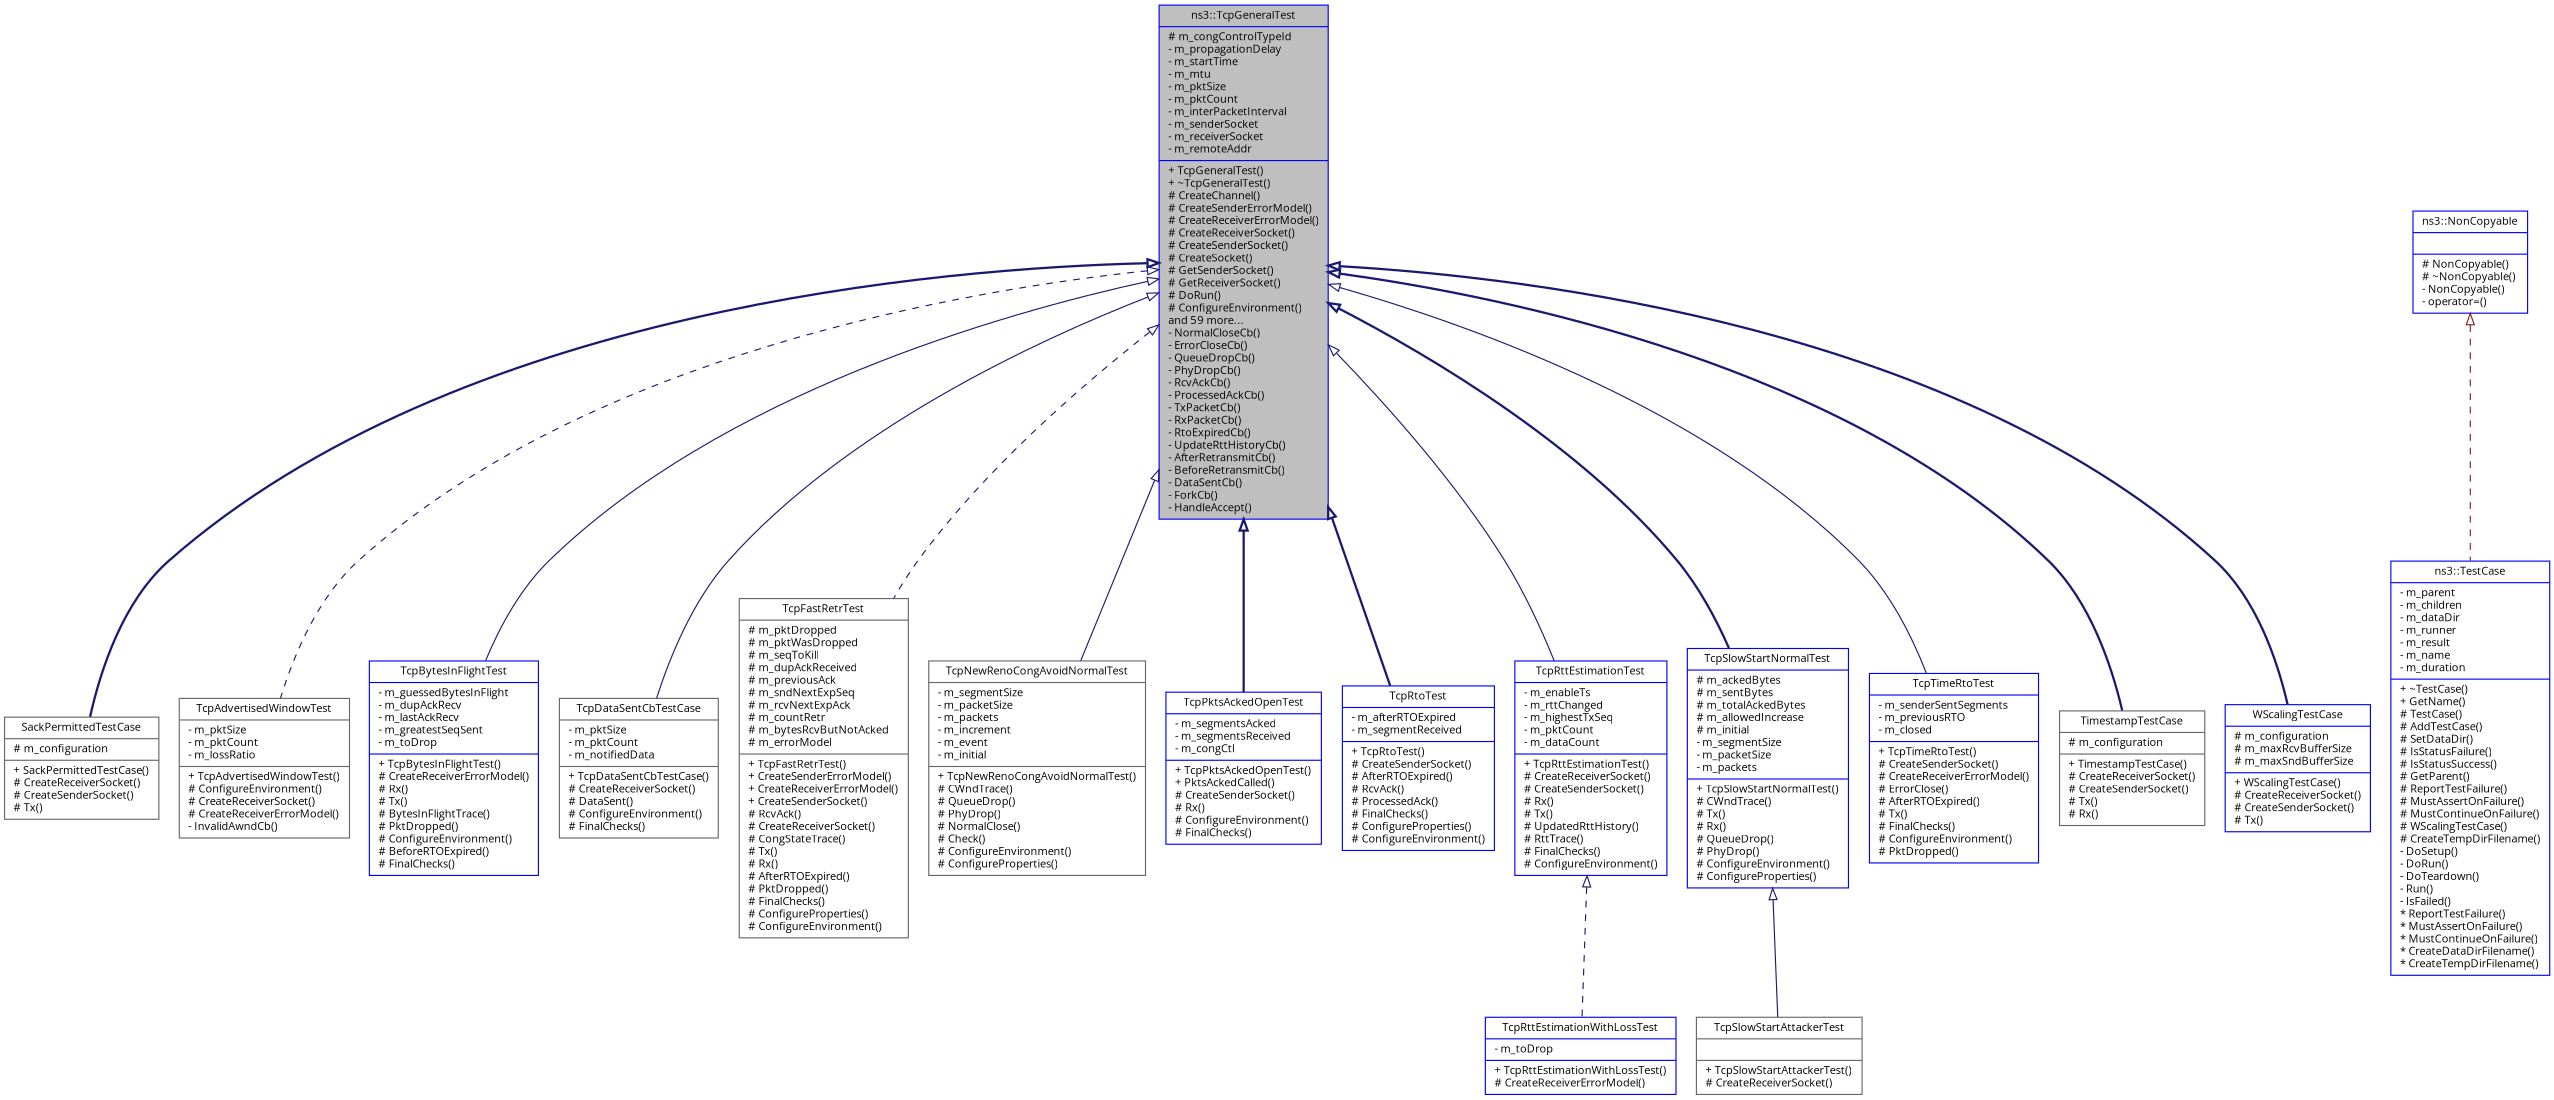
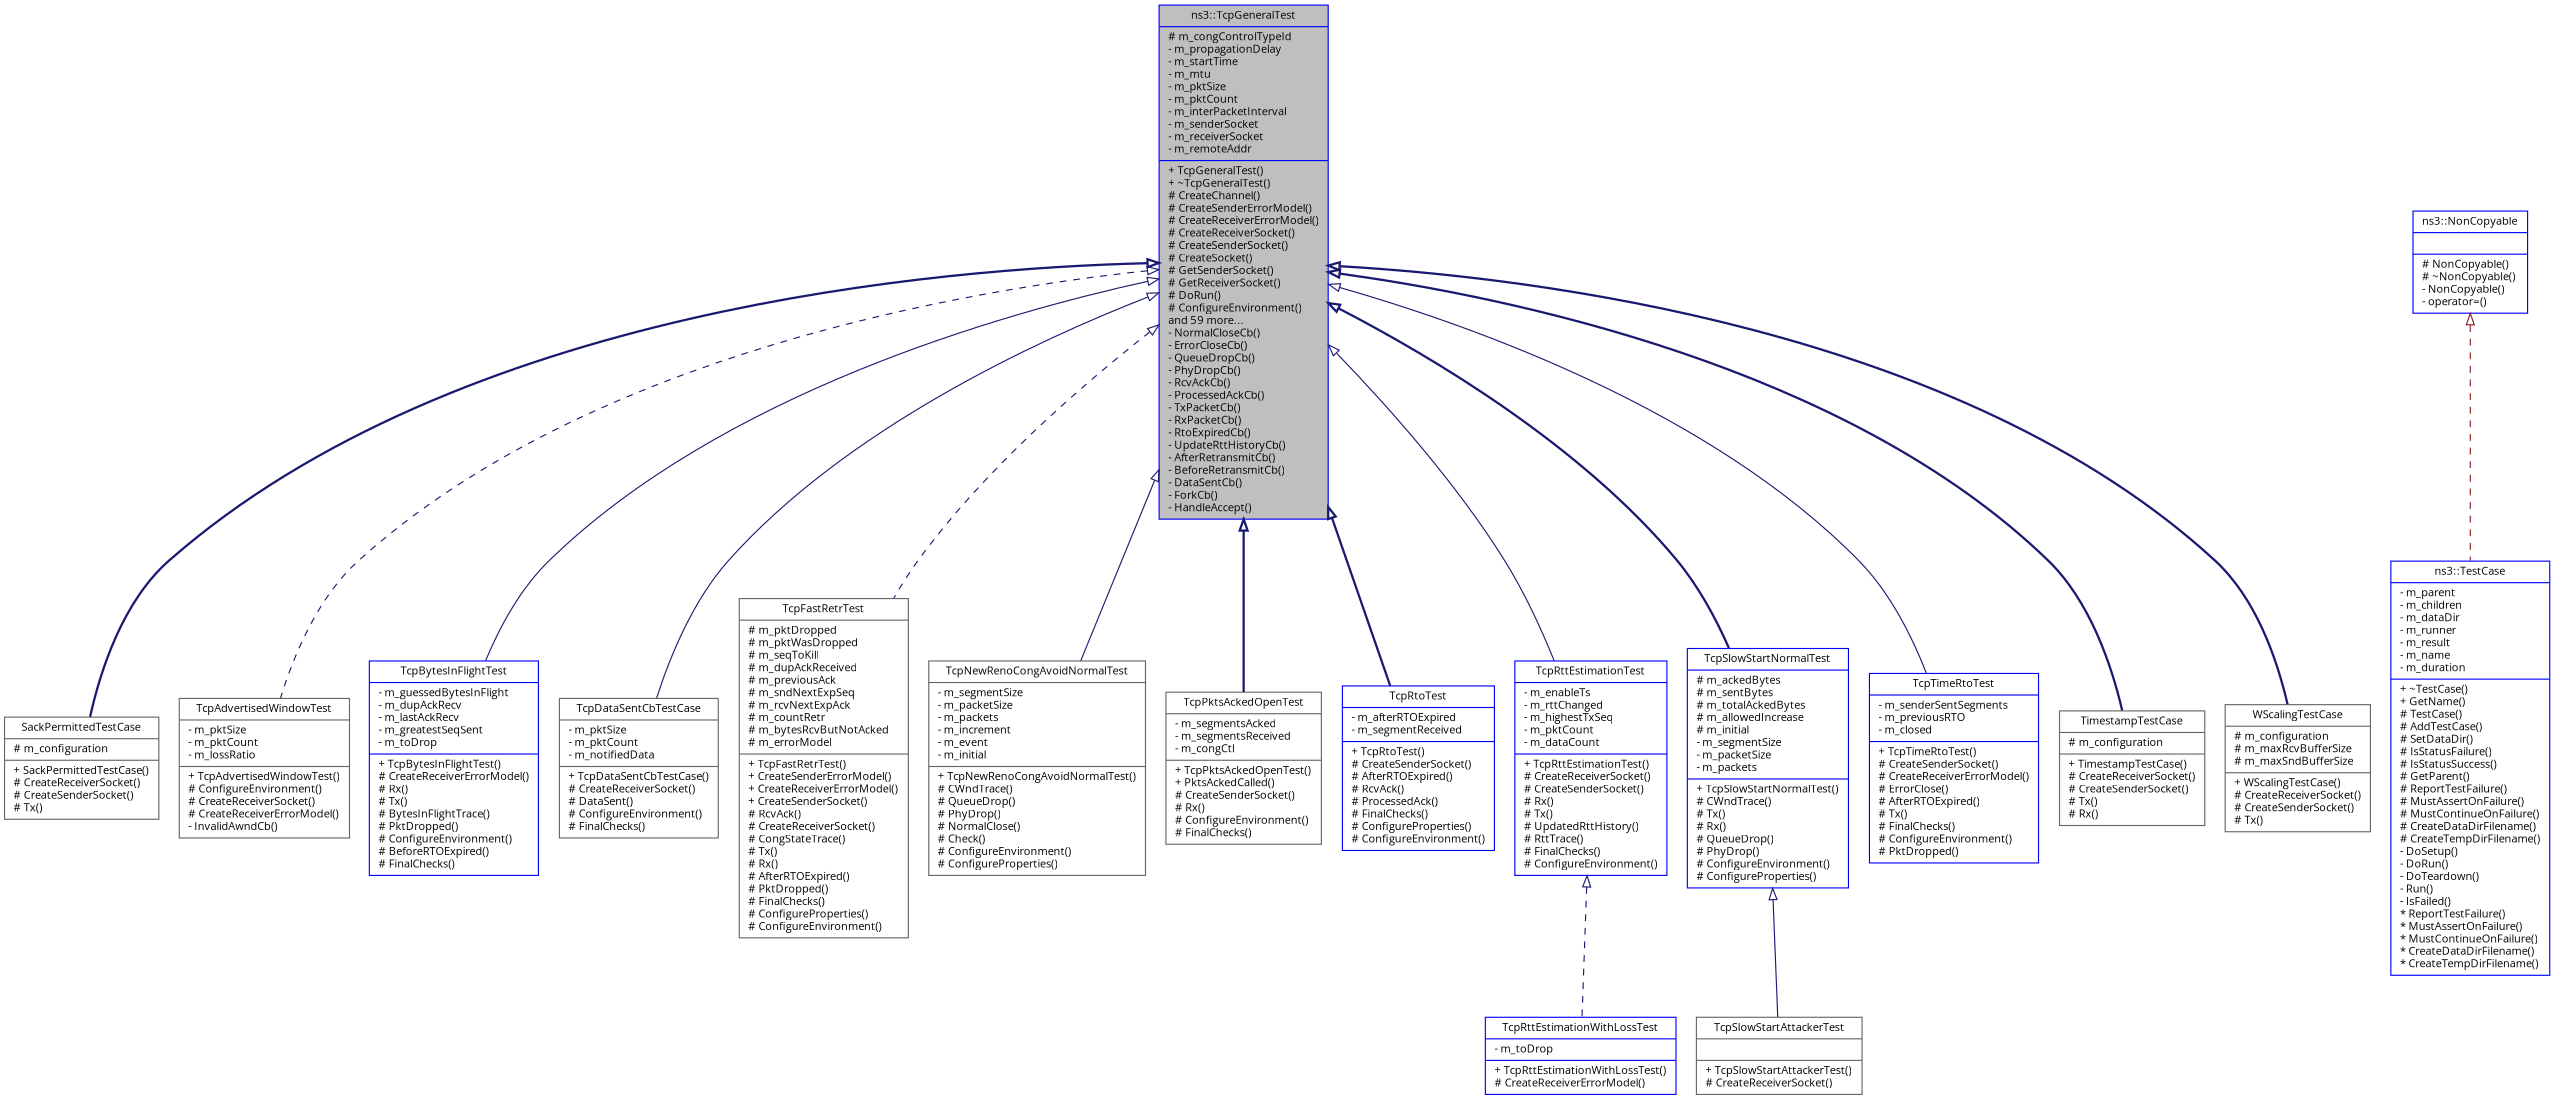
(1244, 768) -> (1244, 768)
(2298, 768) -> (2298, 768)
(2454, 827) -> (2469, 827)
